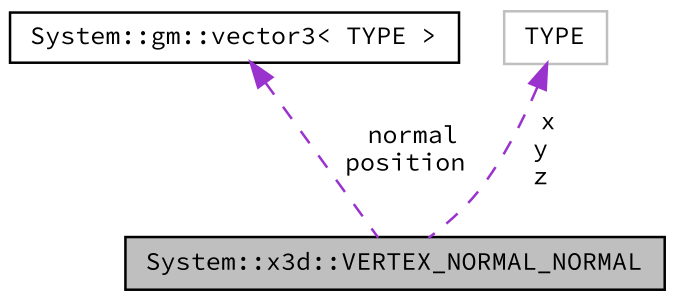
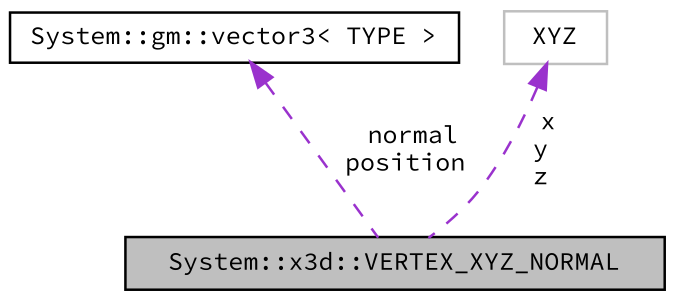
(556, 38) -> (556, 38)
(395, 263) -> (395, 263)
